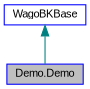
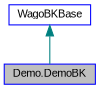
(45, 74) -> (50, 74)
